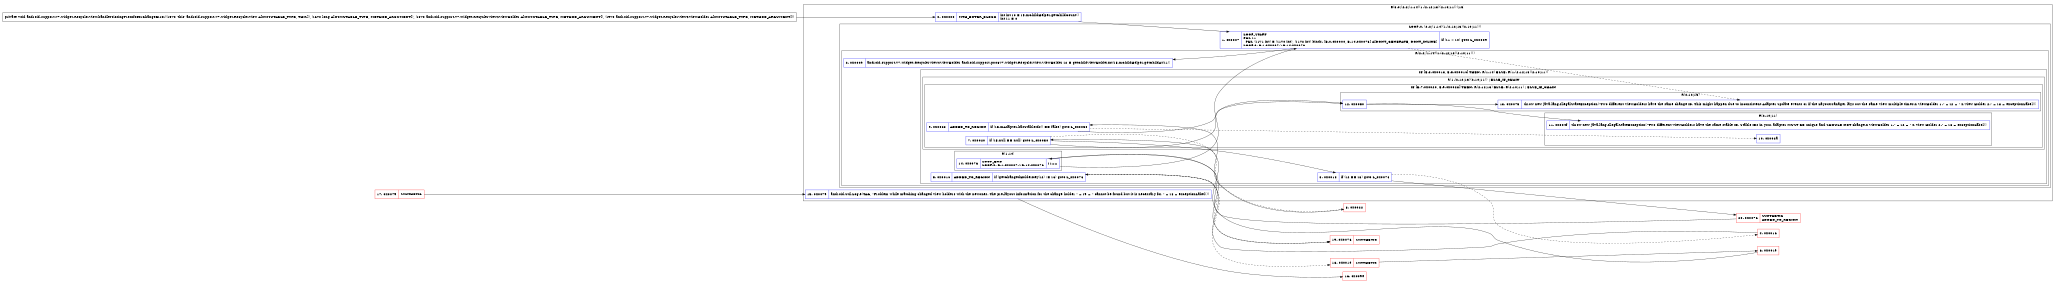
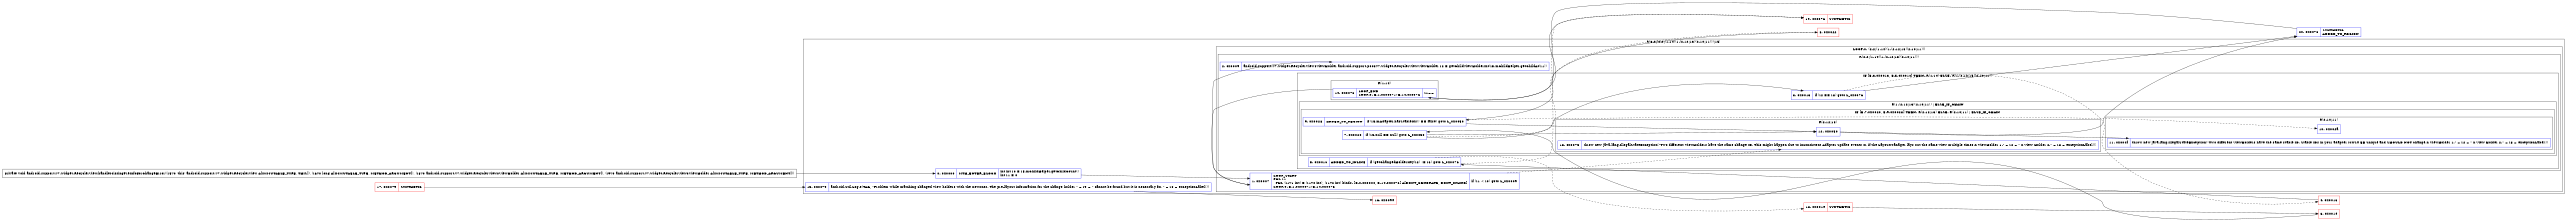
(1454, 104) -> (2080, 131)
(972, 177) -> (1348, 162)
(1768, 218) -> (2329, 32)
